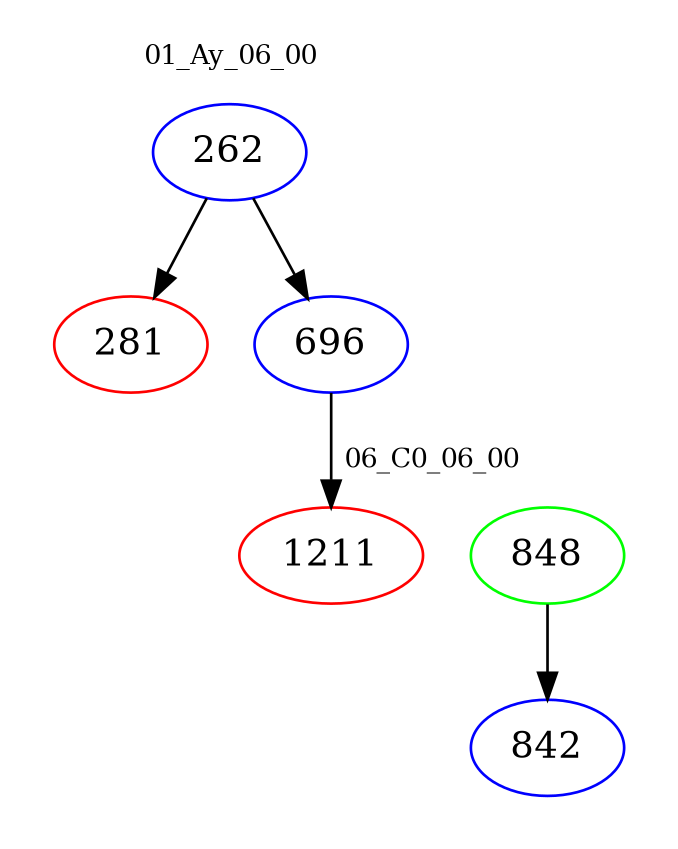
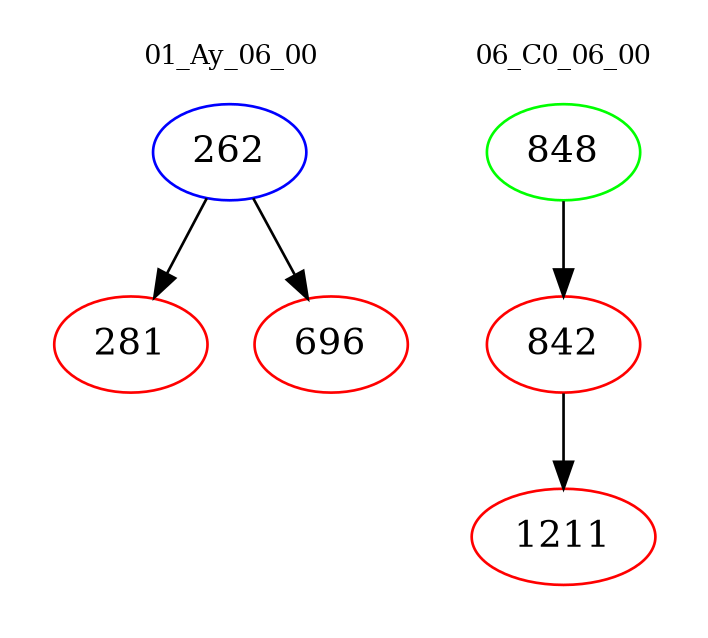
(331, 345) -> (331, 345)
(331, 452) -> (564, 428)
(548, 748) -> (564, 345)
